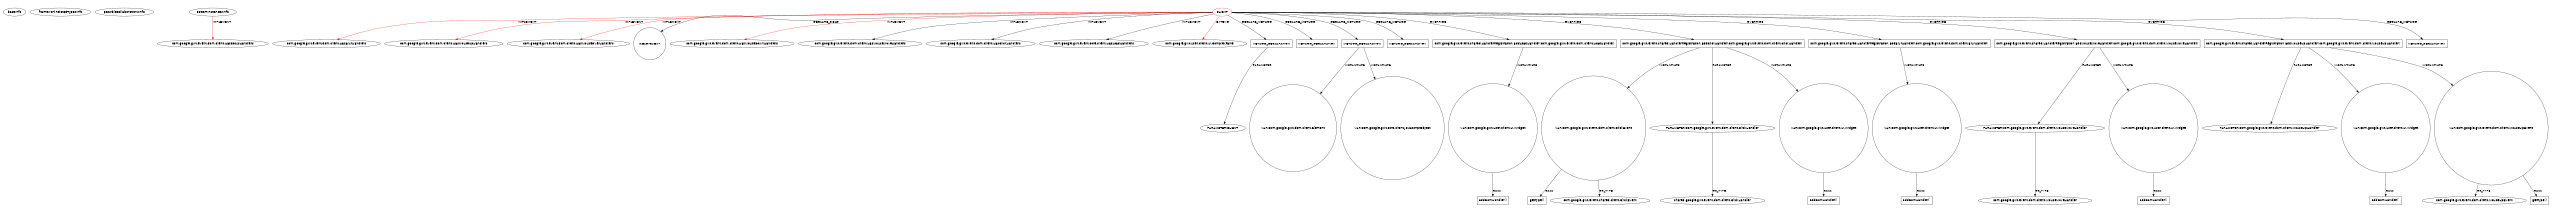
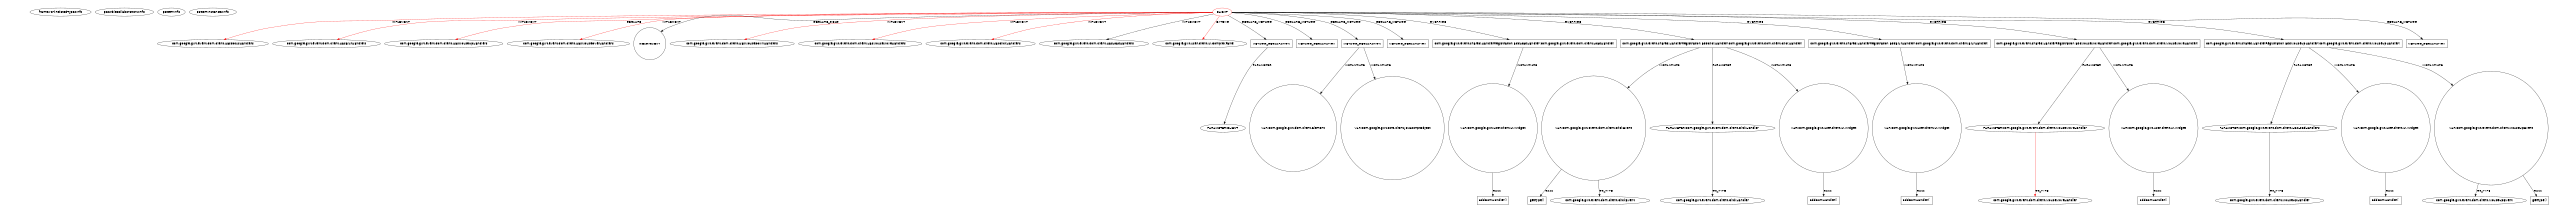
(15, 12) -> none
none -> (171, 12)
(1043, 19) -> (1043, 19)
(1102, 19) -> (1102, 19)
(634, 22) -> (634, 22)
(213, 27) -> (694, 15)
(1094, 44) -> (1094, 44)
(2270, 128) -> (2270, 128)
(2035, 163) -> (2035, 163)
(1600, 201) -> (1600, 201)
(1712, 201) -> (1712, 201)
none -> (2270, 201)
